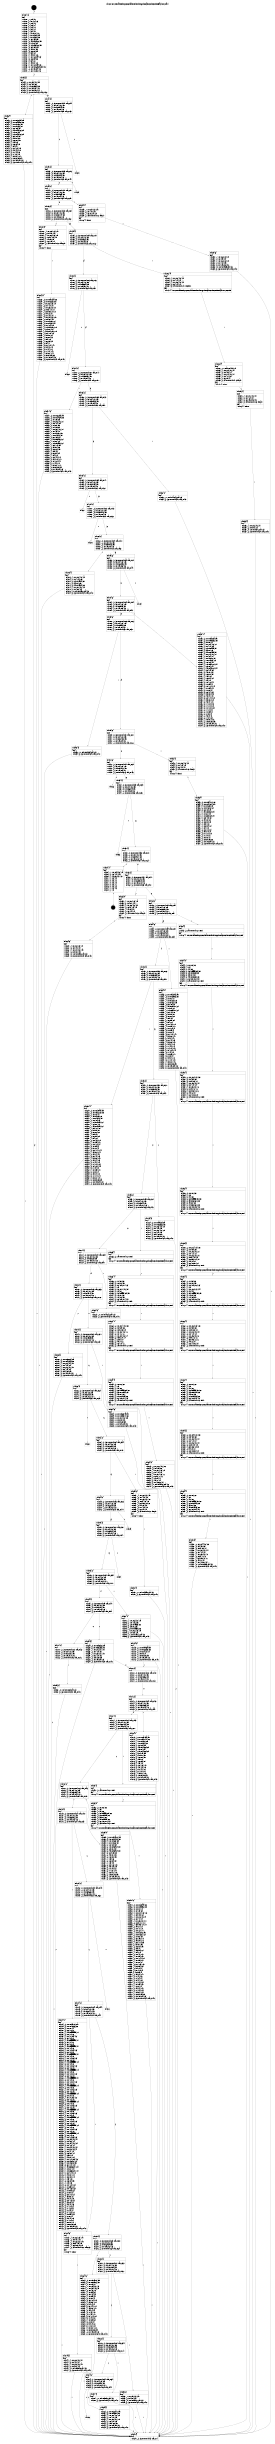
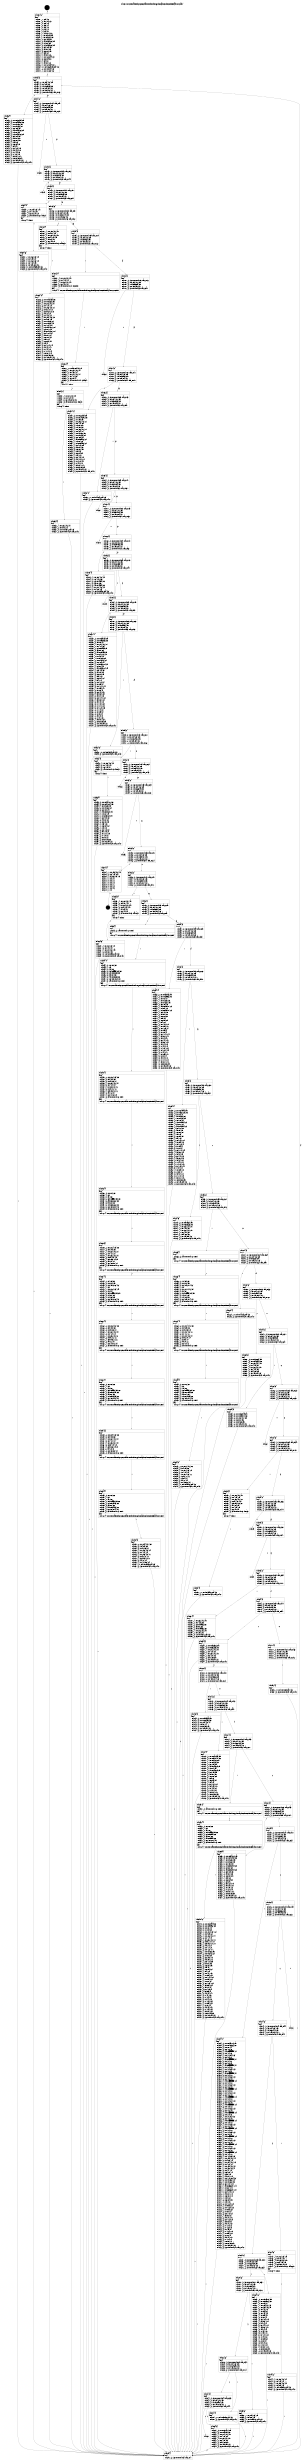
(144, 1664) -> (206, 1697)
